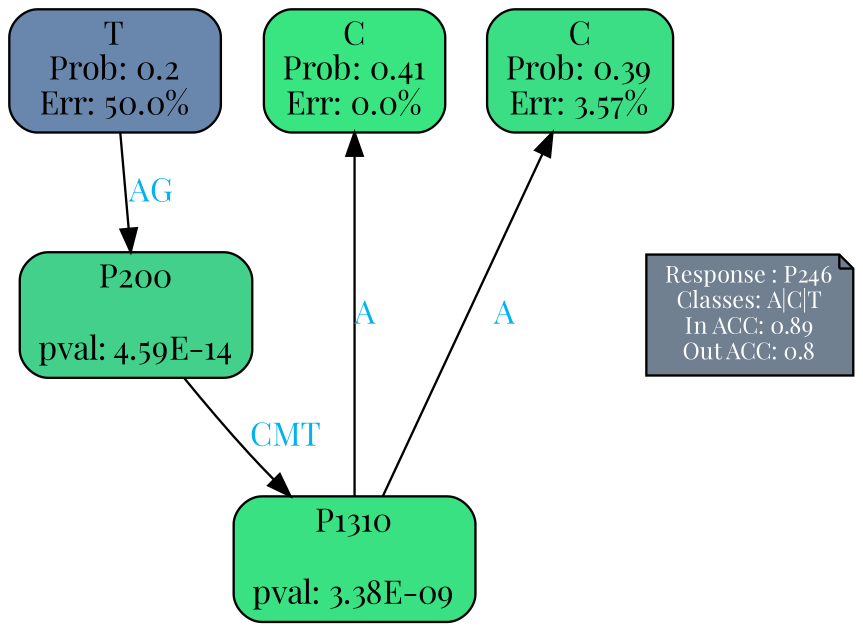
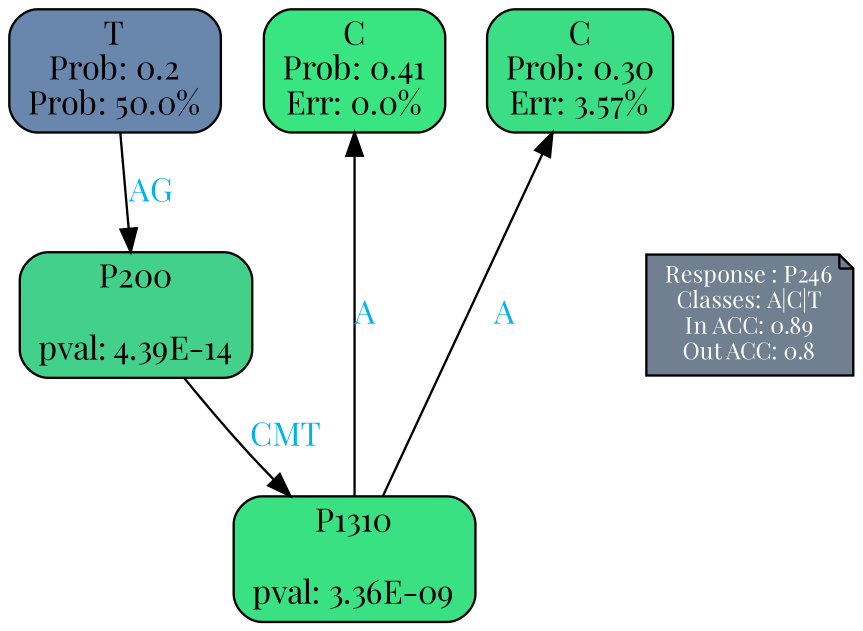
(115, 71) -> (115, 71)
(580, 71) -> (580, 71)
(136, 315) -> (136, 315)
(355, 559) -> (355, 559)
